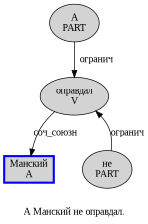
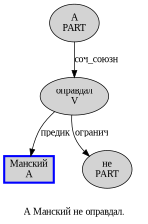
(96, 60) -> (96, 60)
(110, 132) -> (74, 135)
(56, 133) -> (56, 133)
